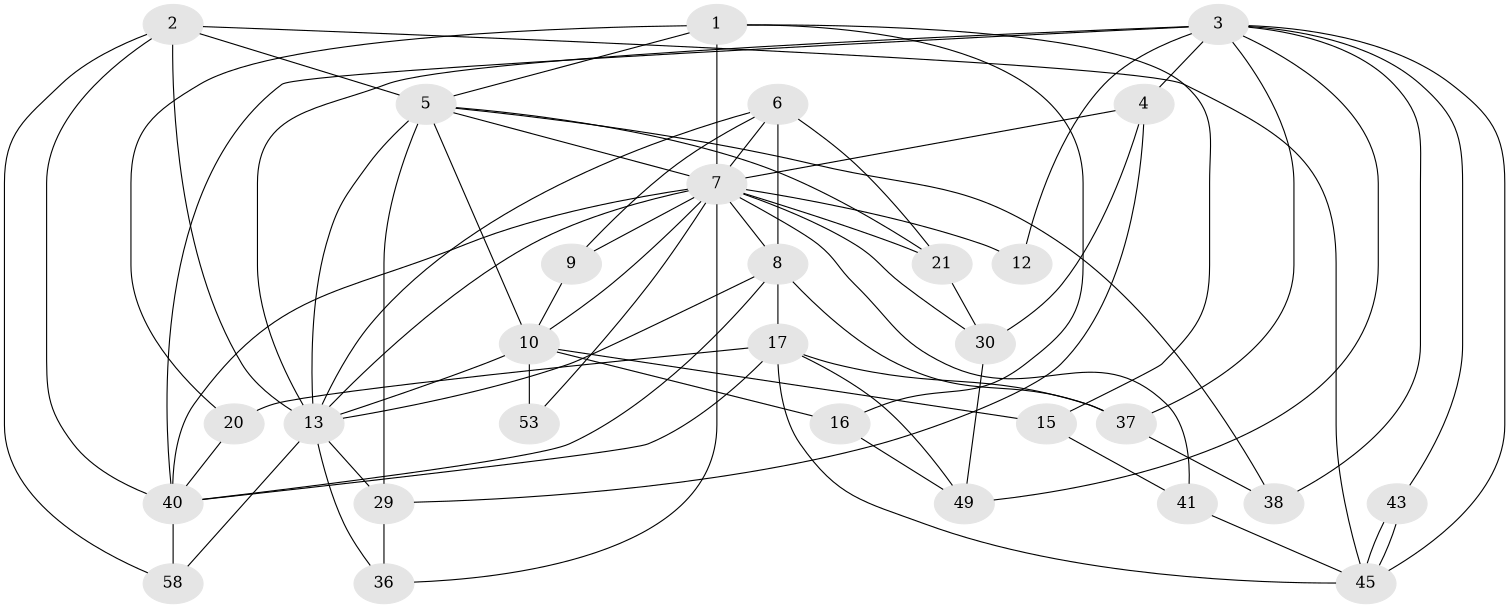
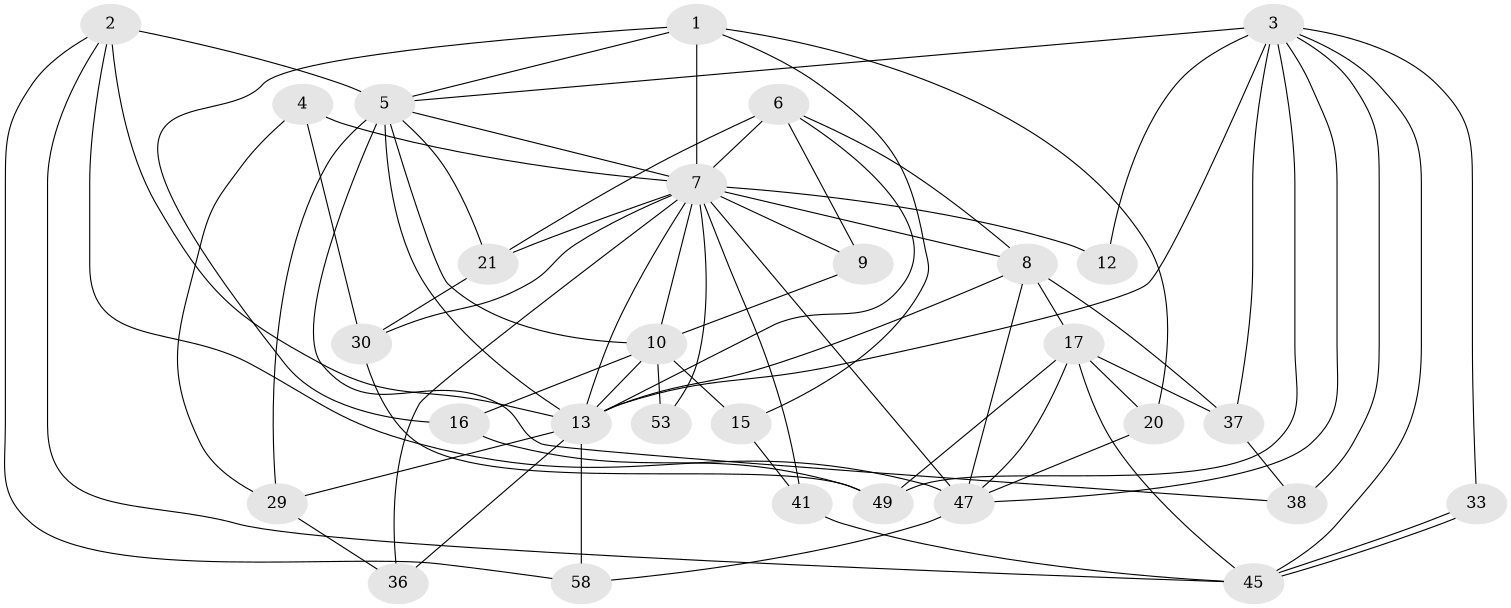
(1181, 64) -> (829, 64)
(173, 504) -> (964, 504)
(1397, 504) -> (1477, 504)
